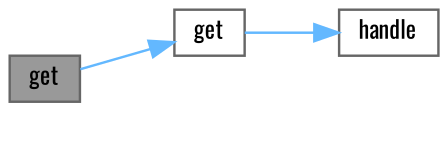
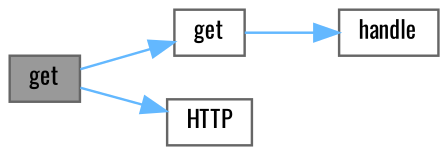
none -> (210, 122)
